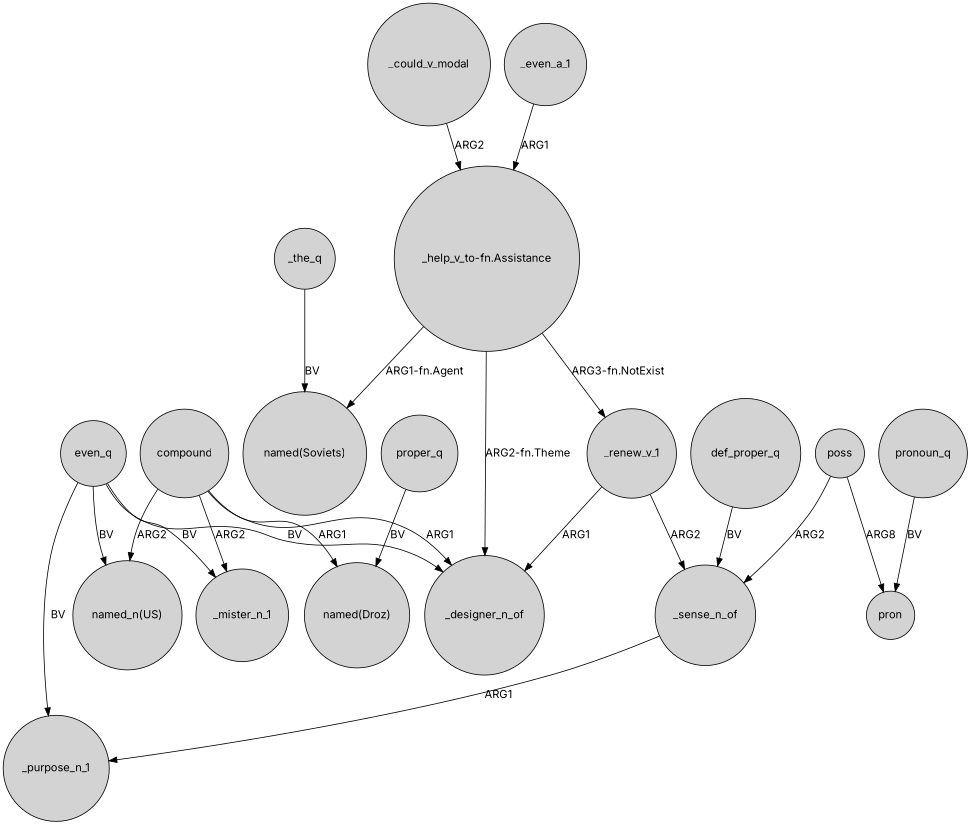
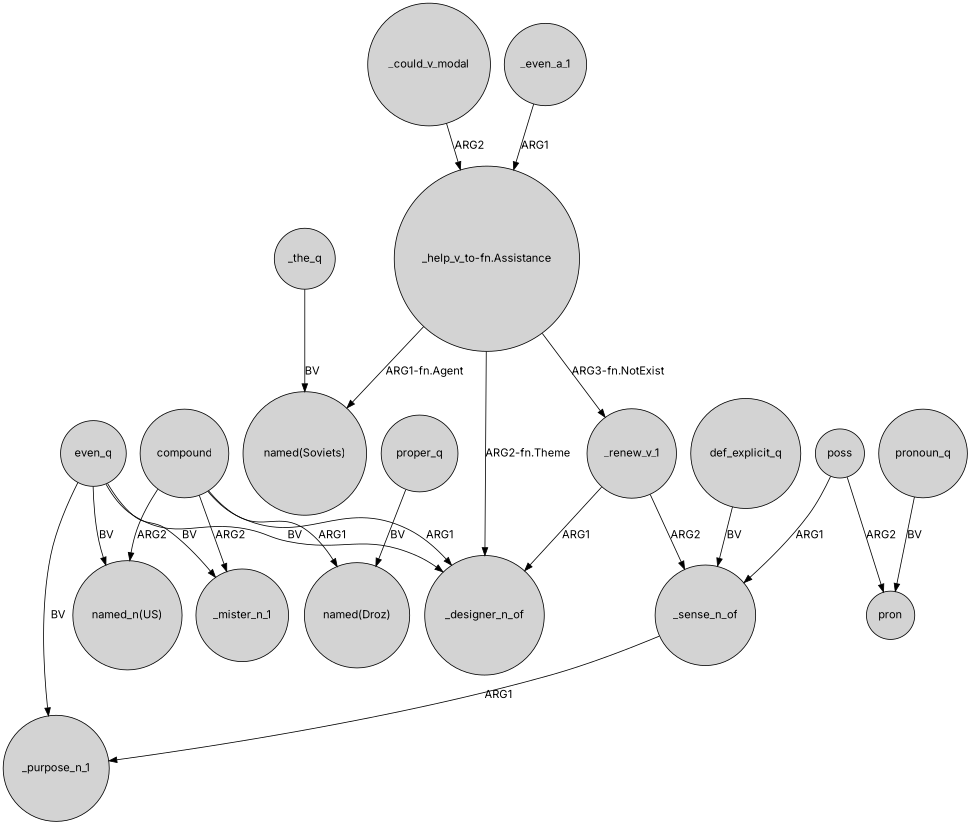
(746, 453) -> (746, 453)
(810, 535) -> (810, 535)
(881, 535) -> (881, 535)
